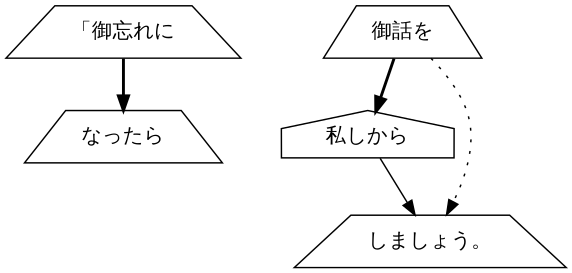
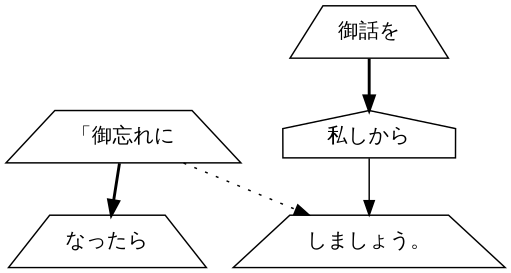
(470, 125) -> (239, 186)
